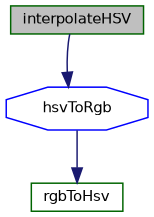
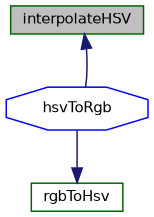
(67, 53) -> (87, 68)
